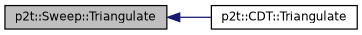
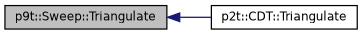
(86, 17) -> (86, 17)
